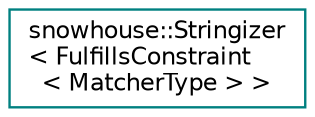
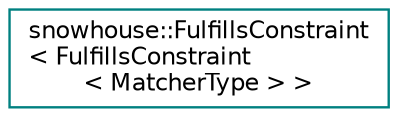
(157, 58) -> (199, 58)
